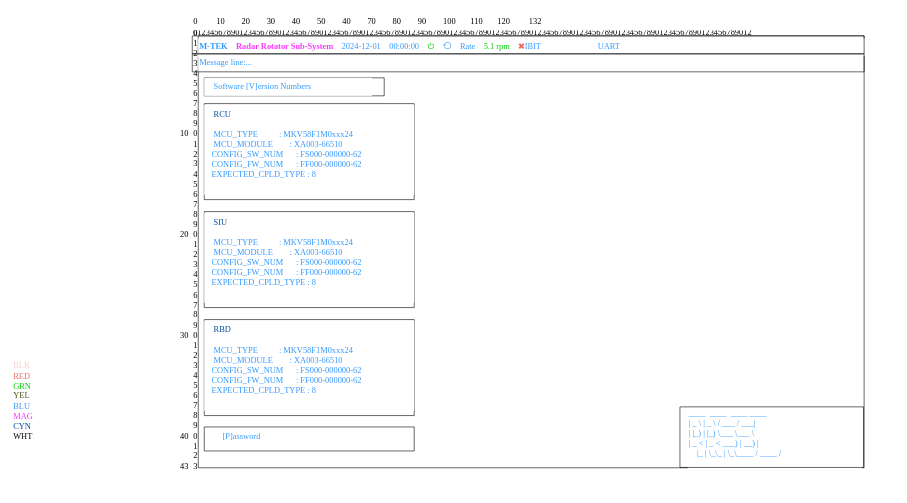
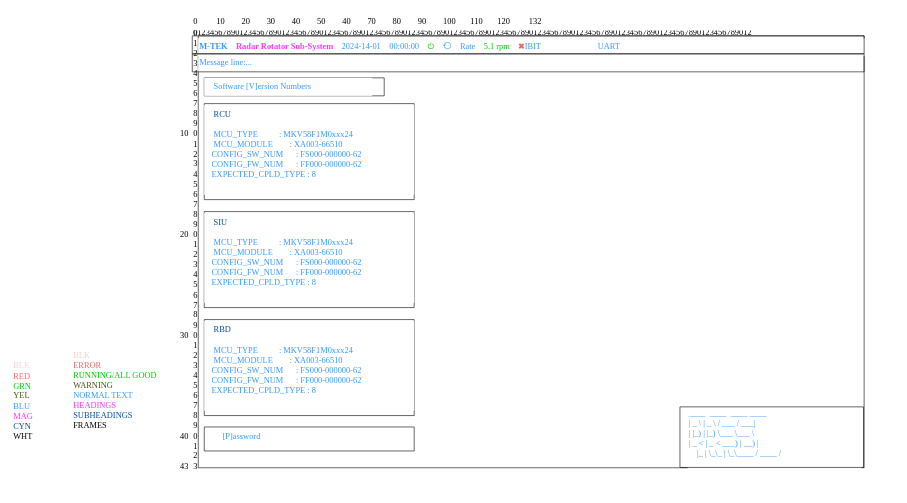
(468, 47) -> (468, 47)
none -> (120, 396)
